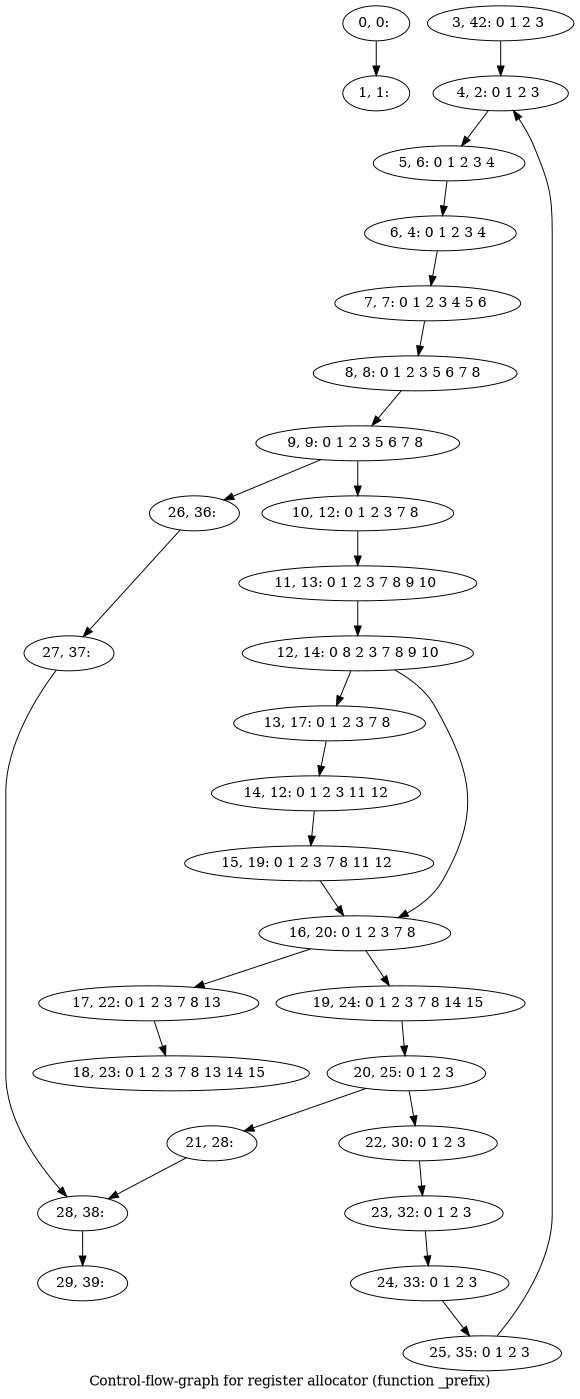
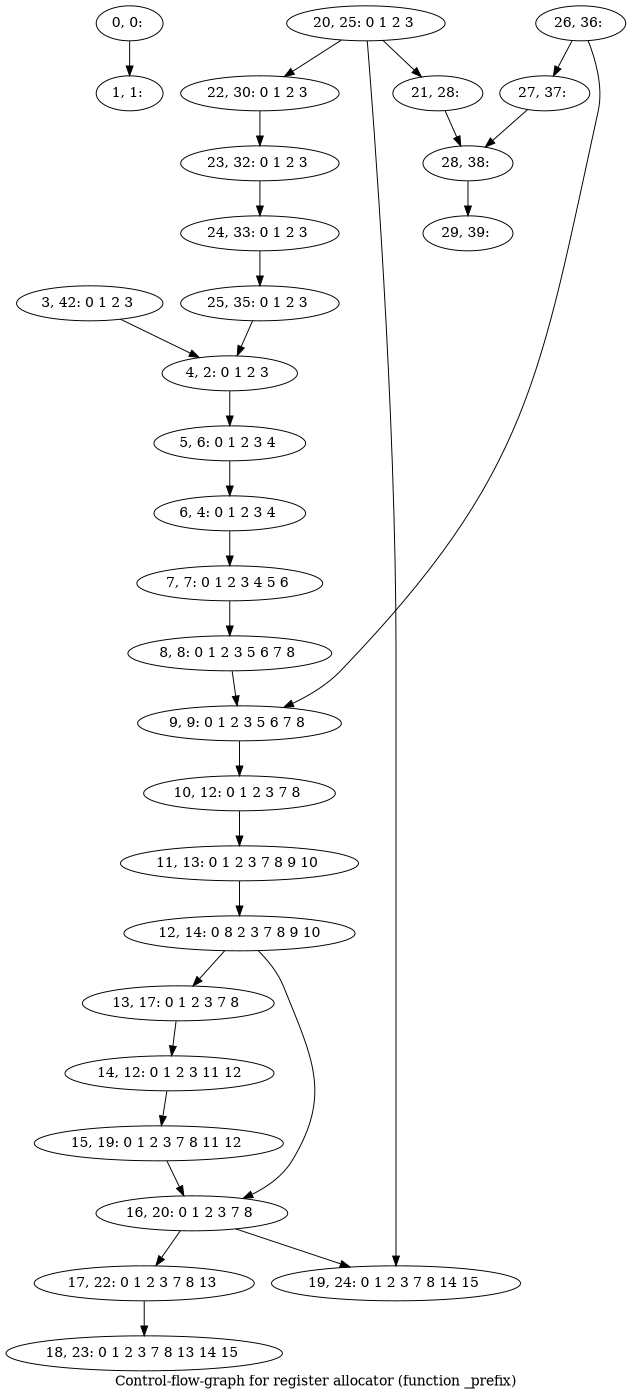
(277, 478) -> (522, 408)
(403, 1034) -> (396, 648)
